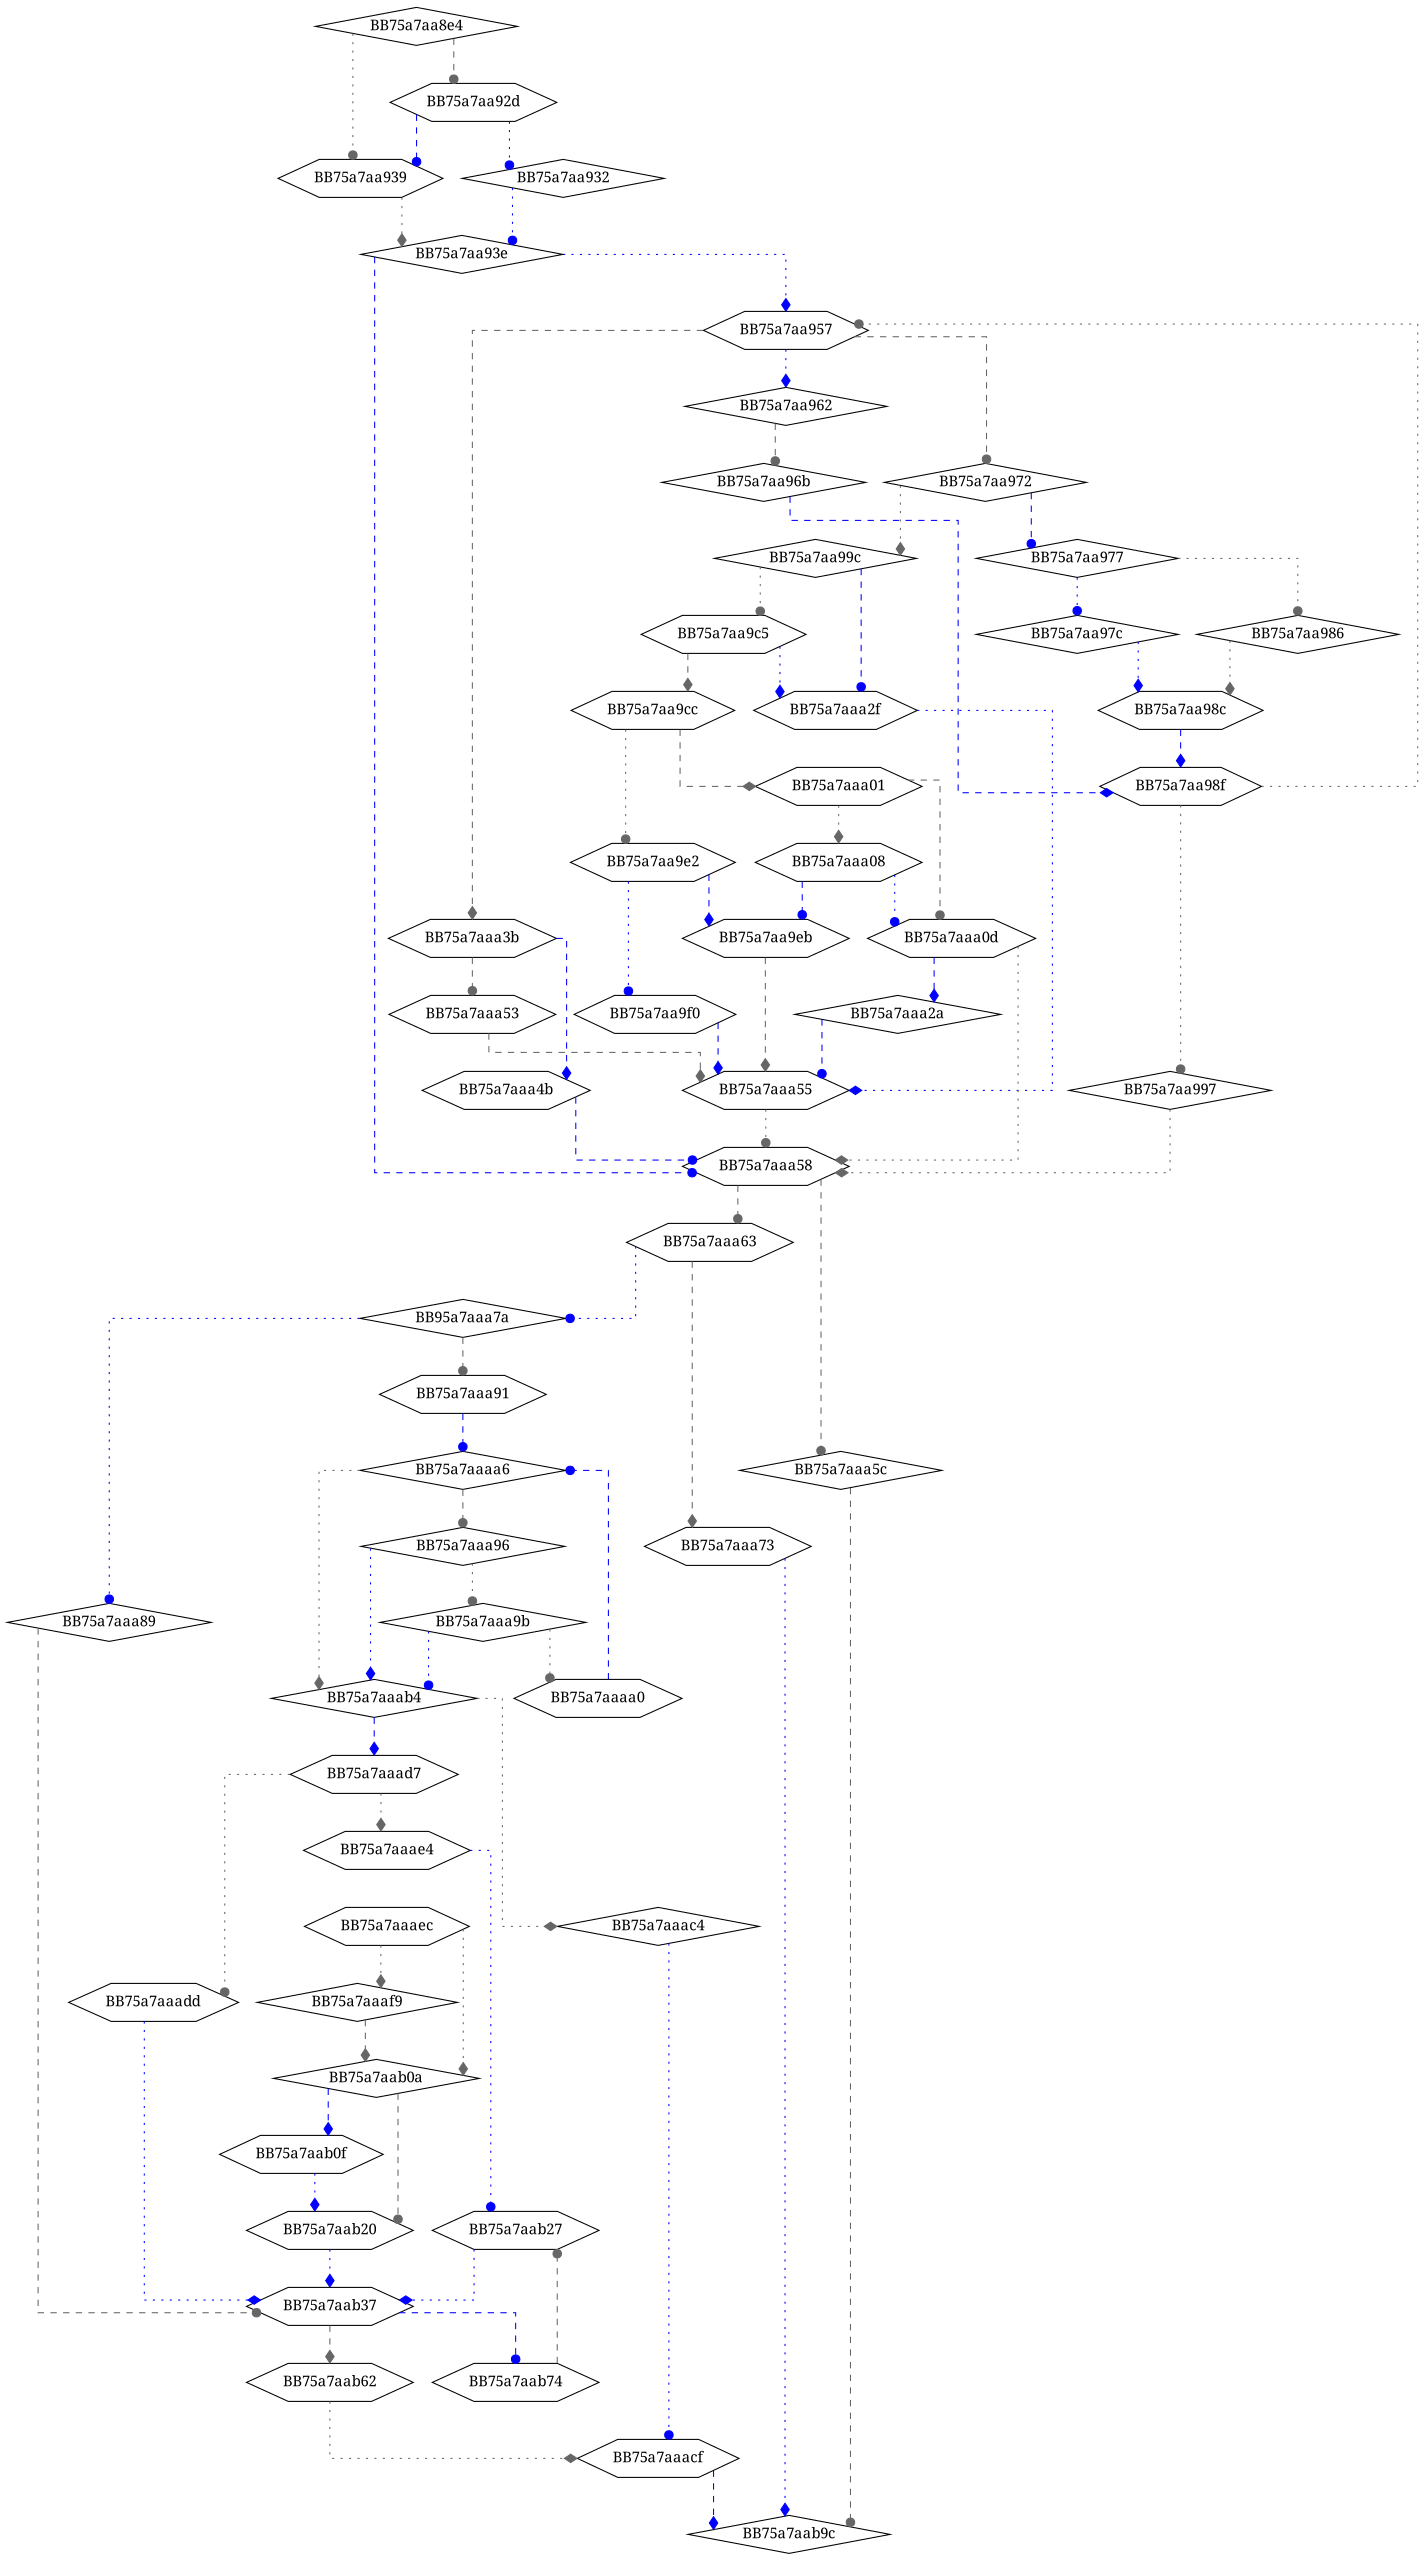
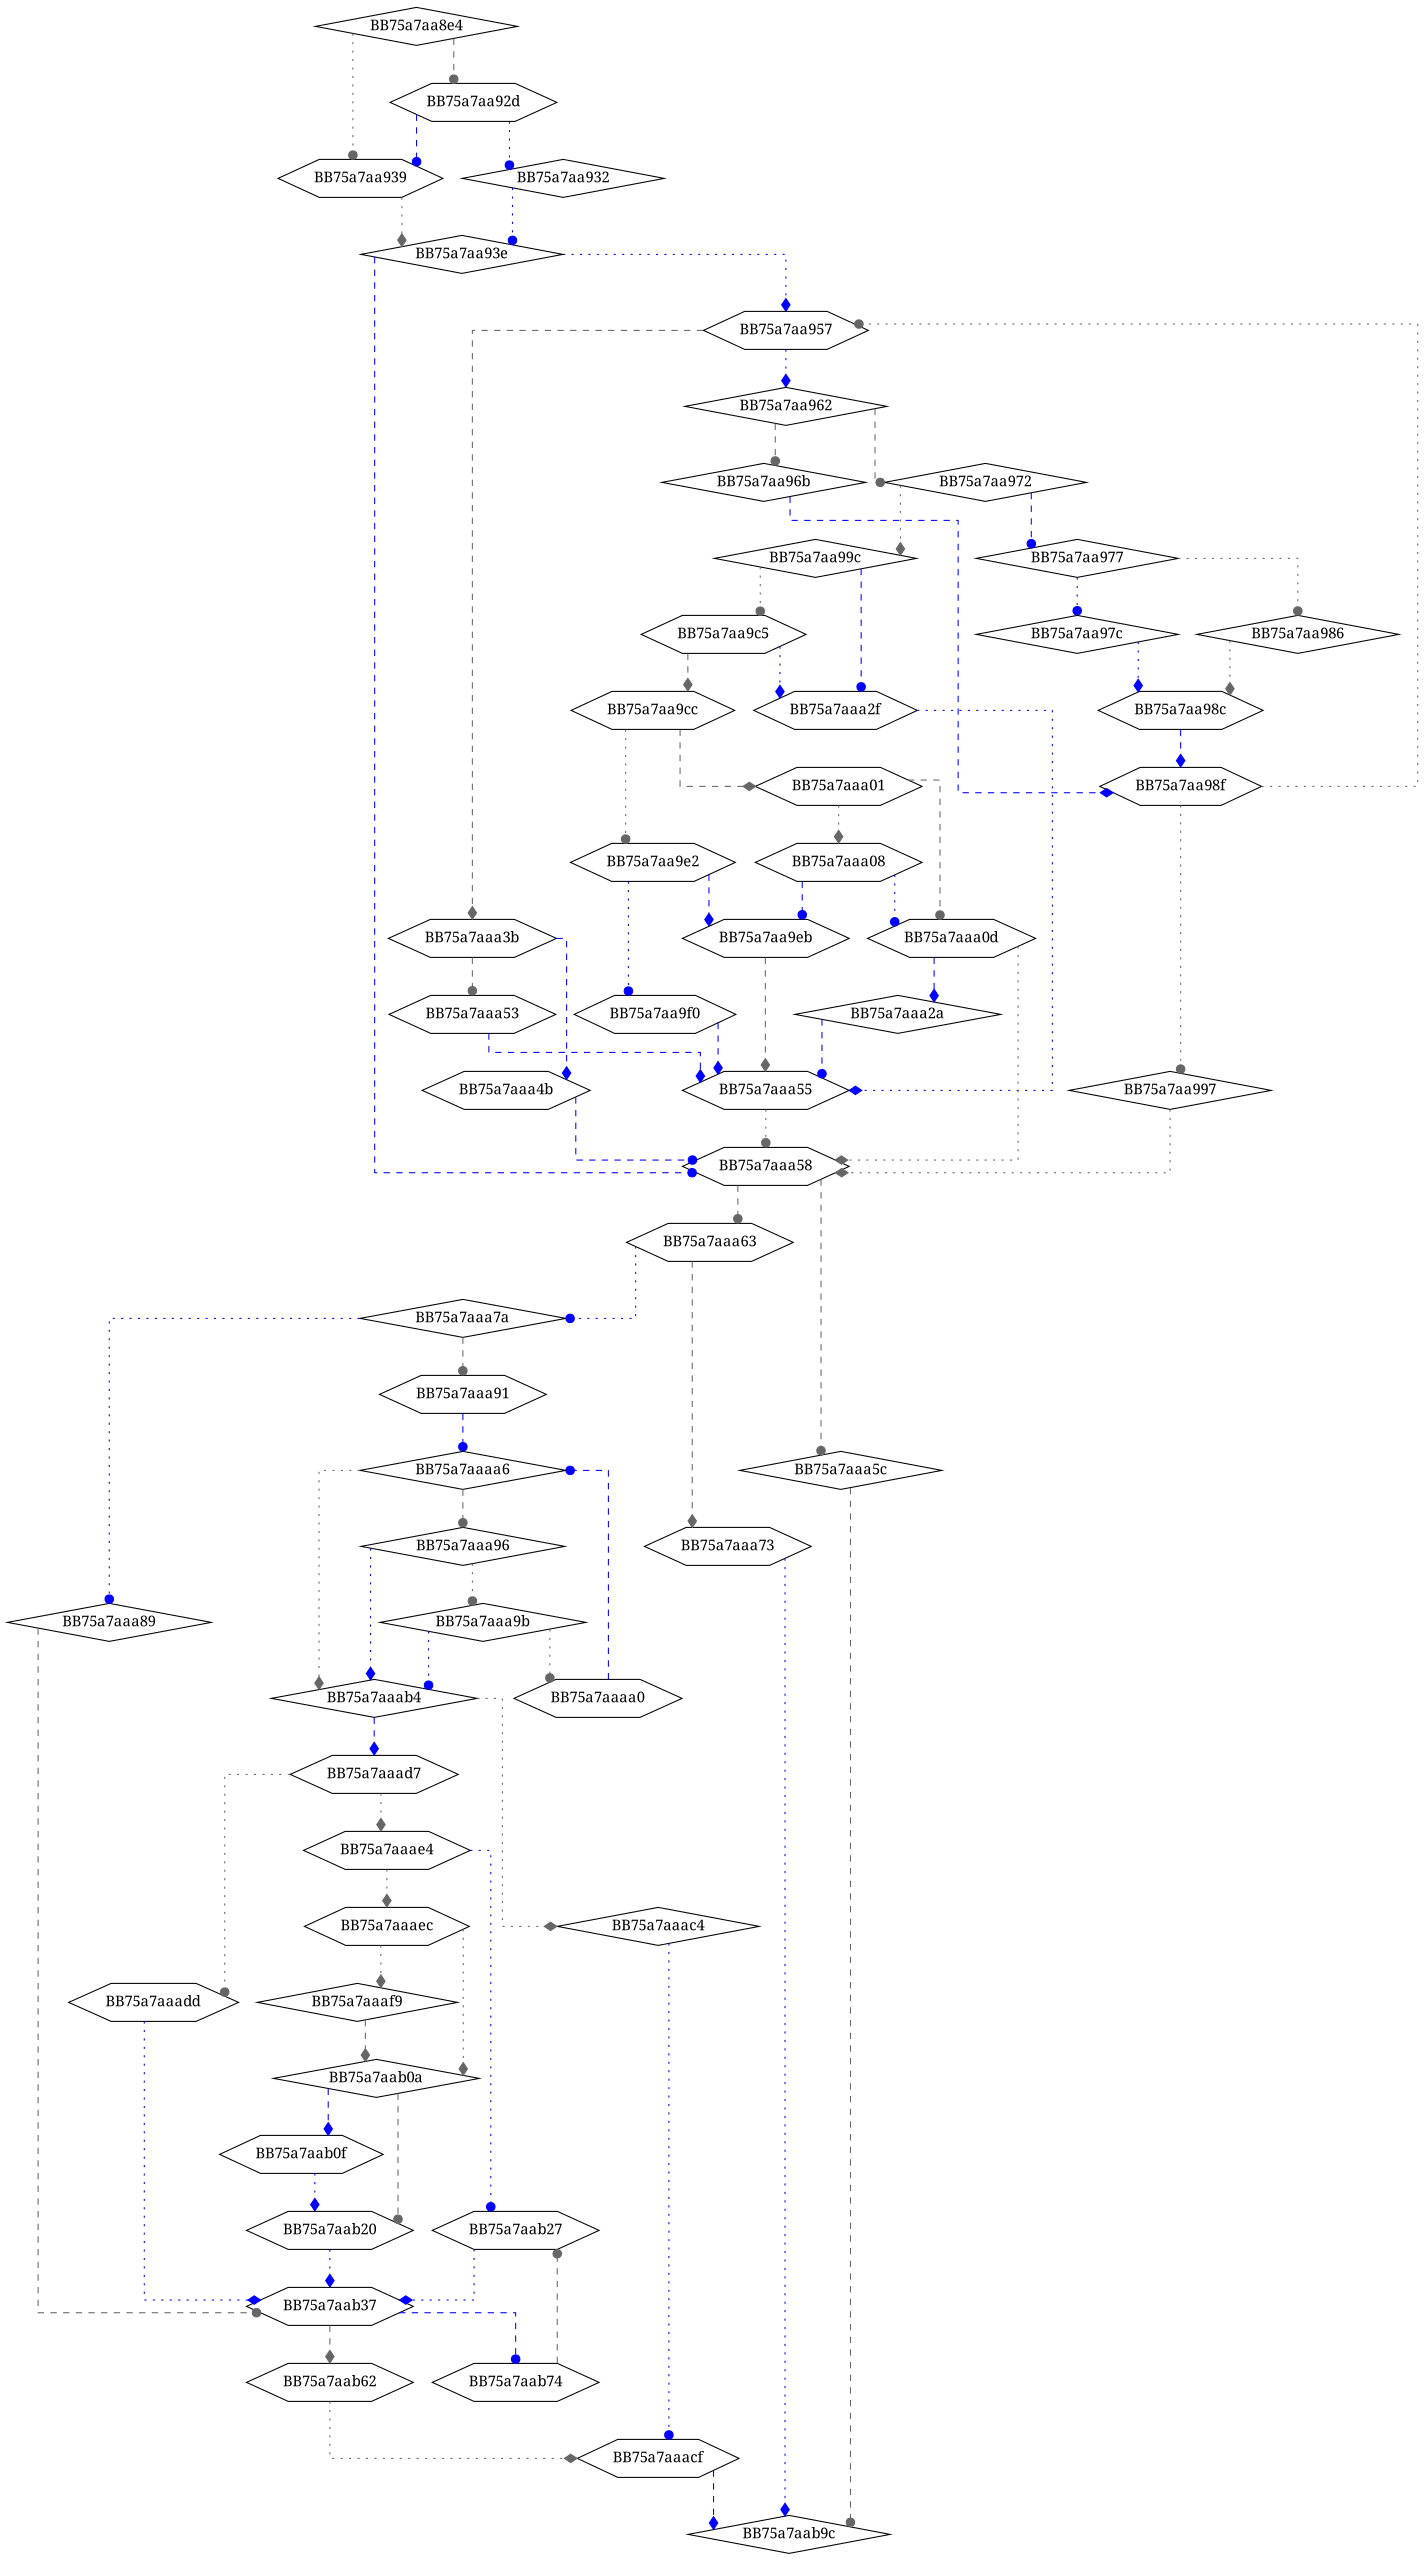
(980, 337) -> (875, 446)
(594, 1052) -> (594, 1052)
(463, 1318) -> (463, 1318)
none -> (387, 1882)
